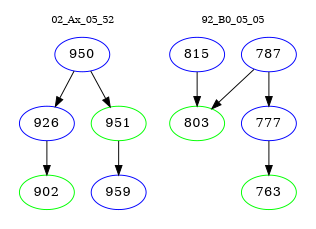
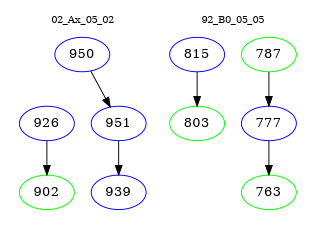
(83, 21) -> (83, 21)
(269, 55) -> (269, 55)
(67, 85) -> none
(236, 86) -> none
(119, 123) -> (119, 123)
(119, 192) -> (119, 192)
